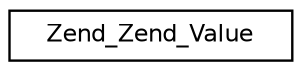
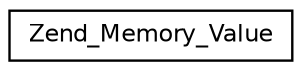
(151, 36) -> (151, 36)
